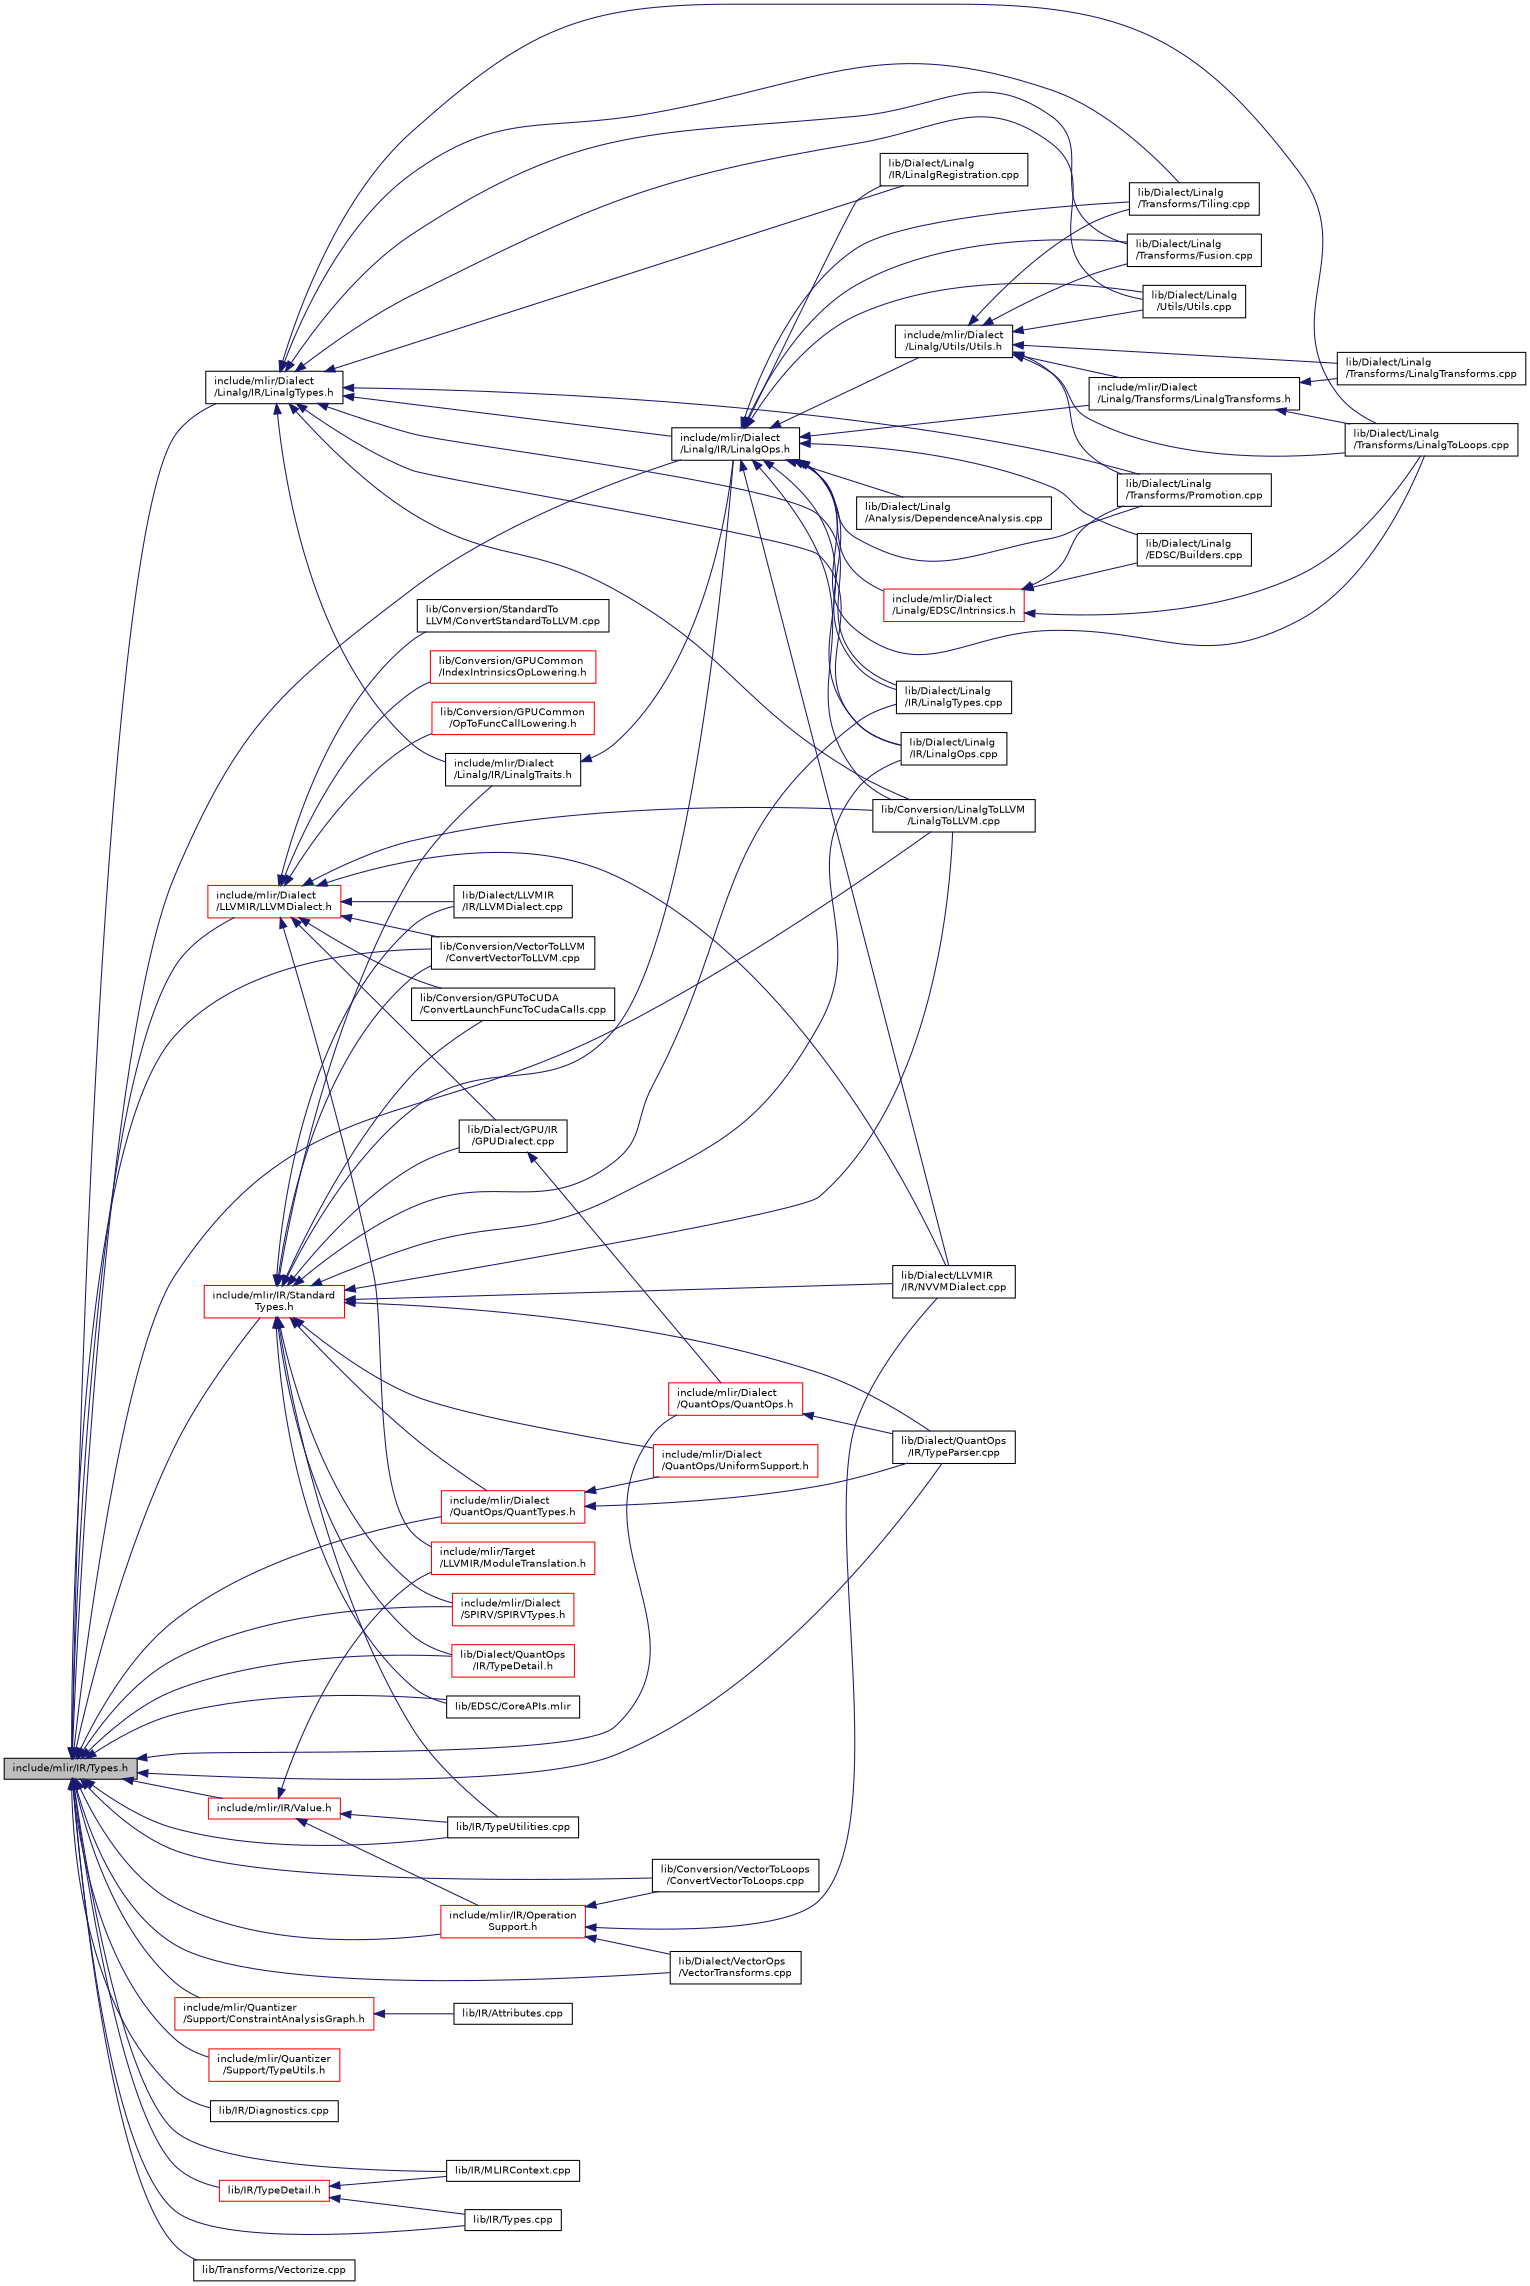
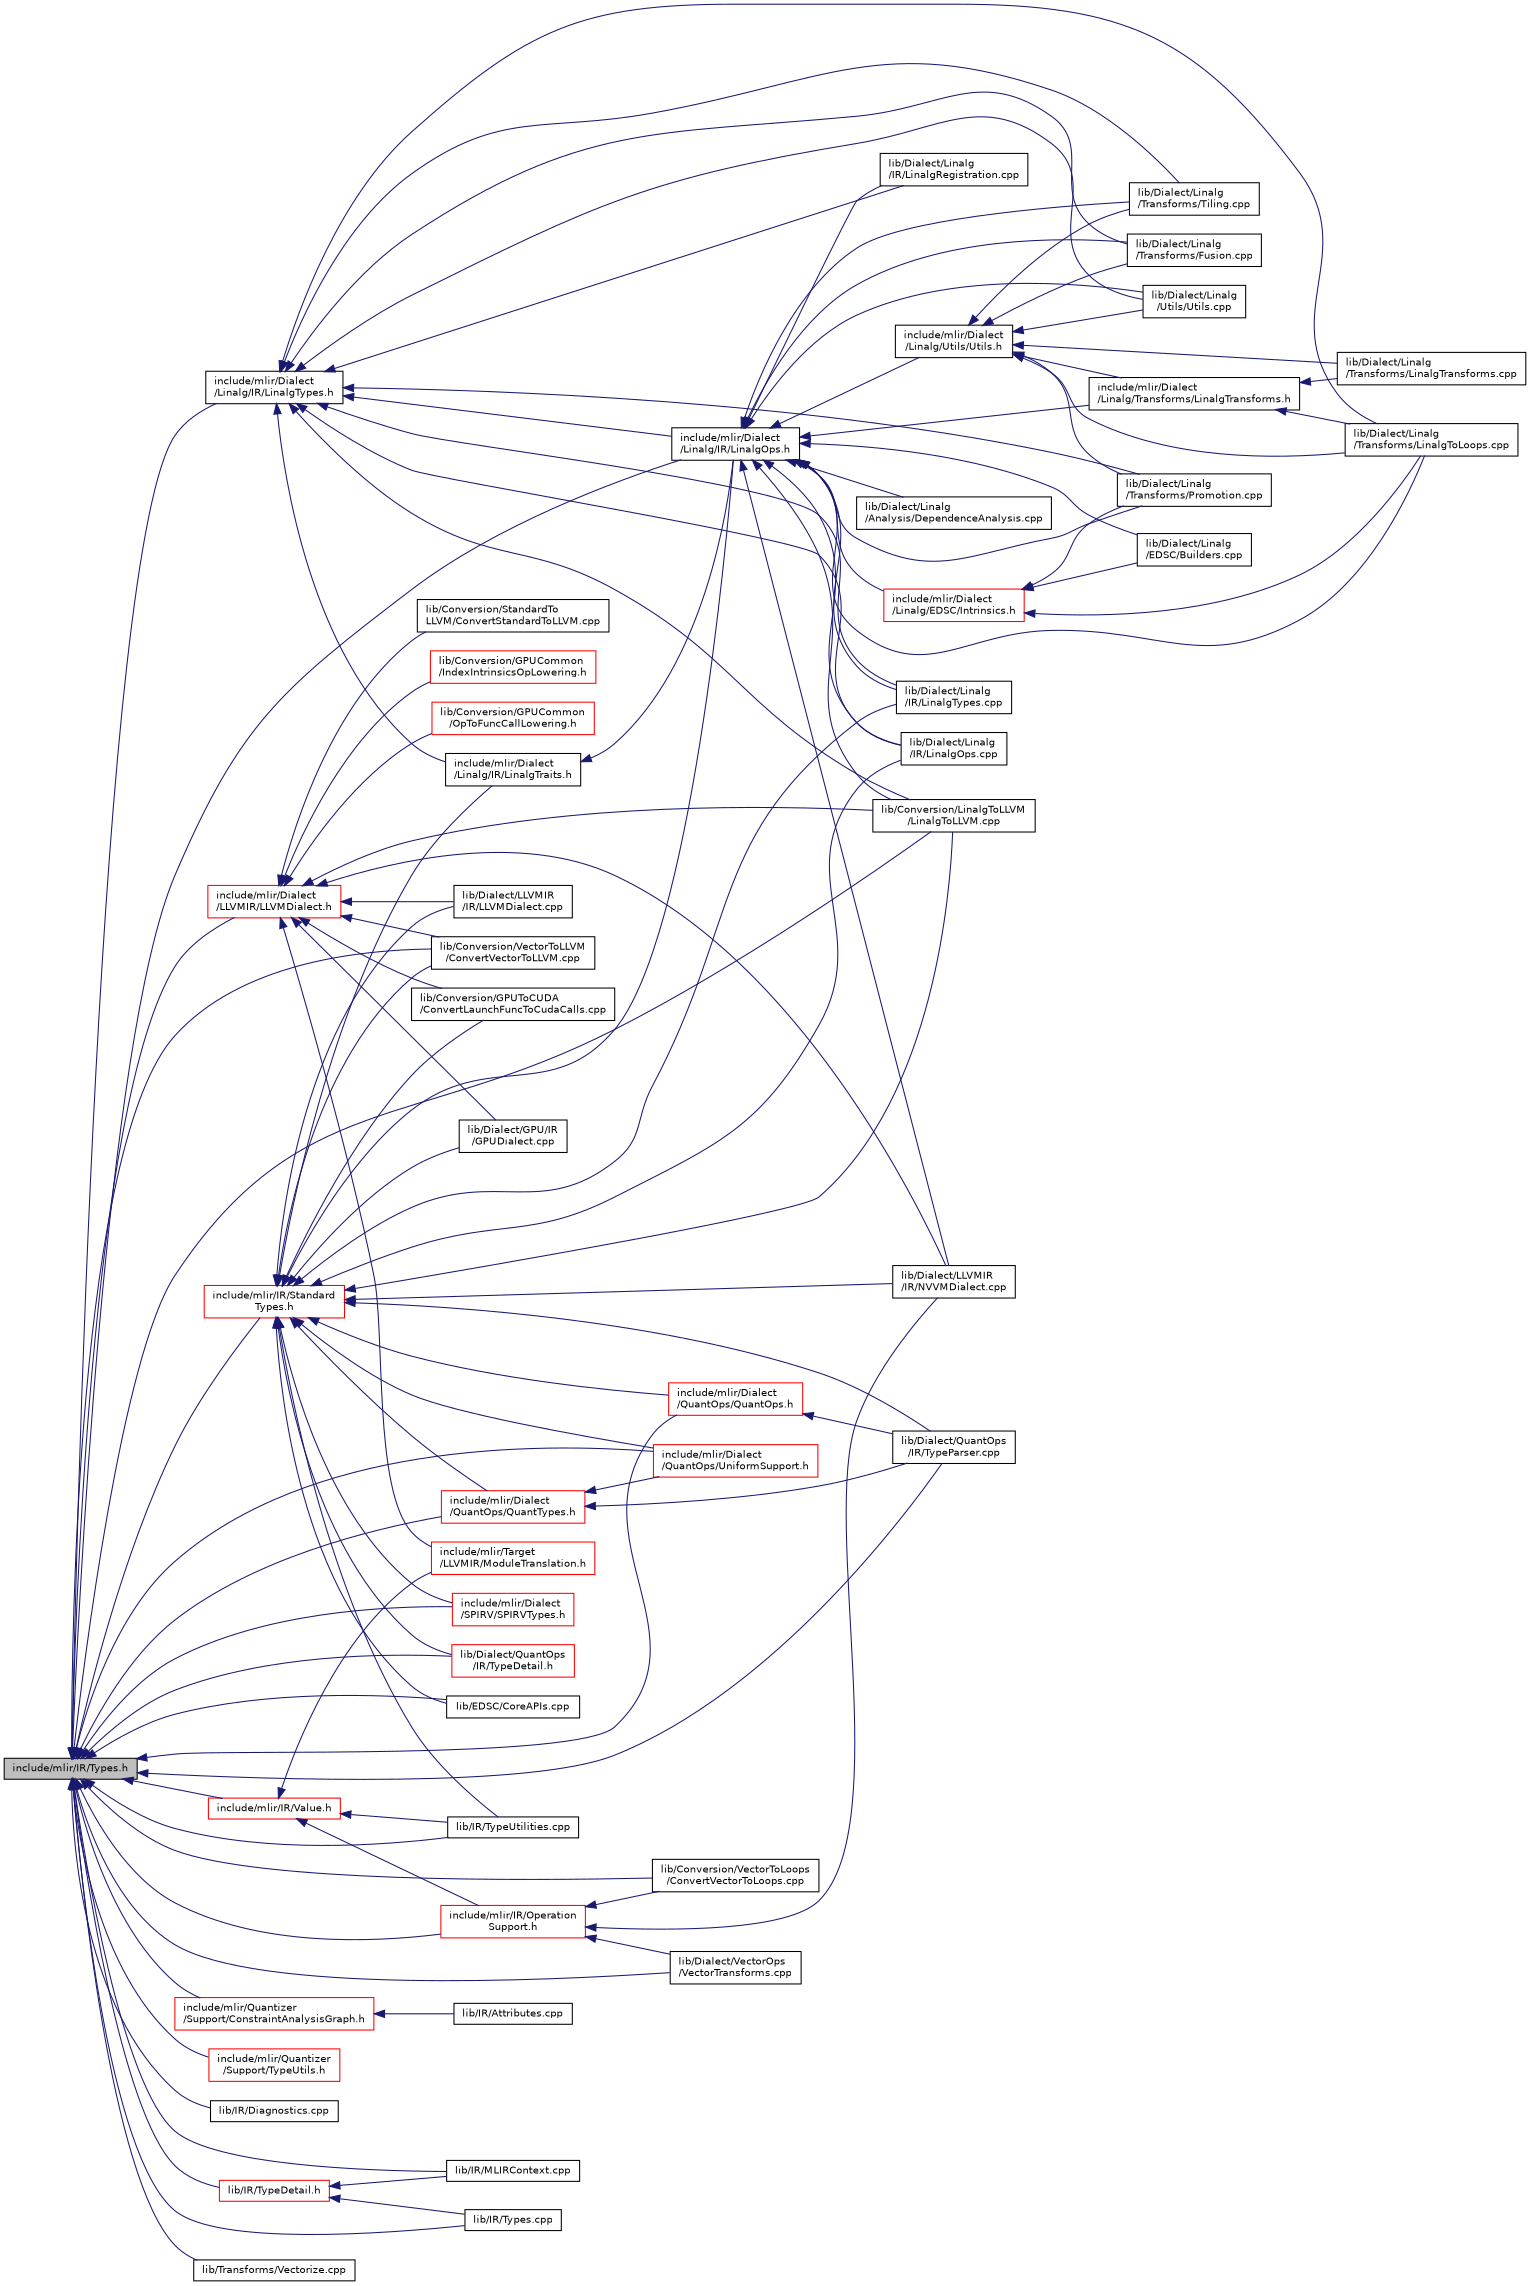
(628, 1272) -> (490, 1373)
none -> (283, 1497)
(513, 1707) -> (513, 1707)
